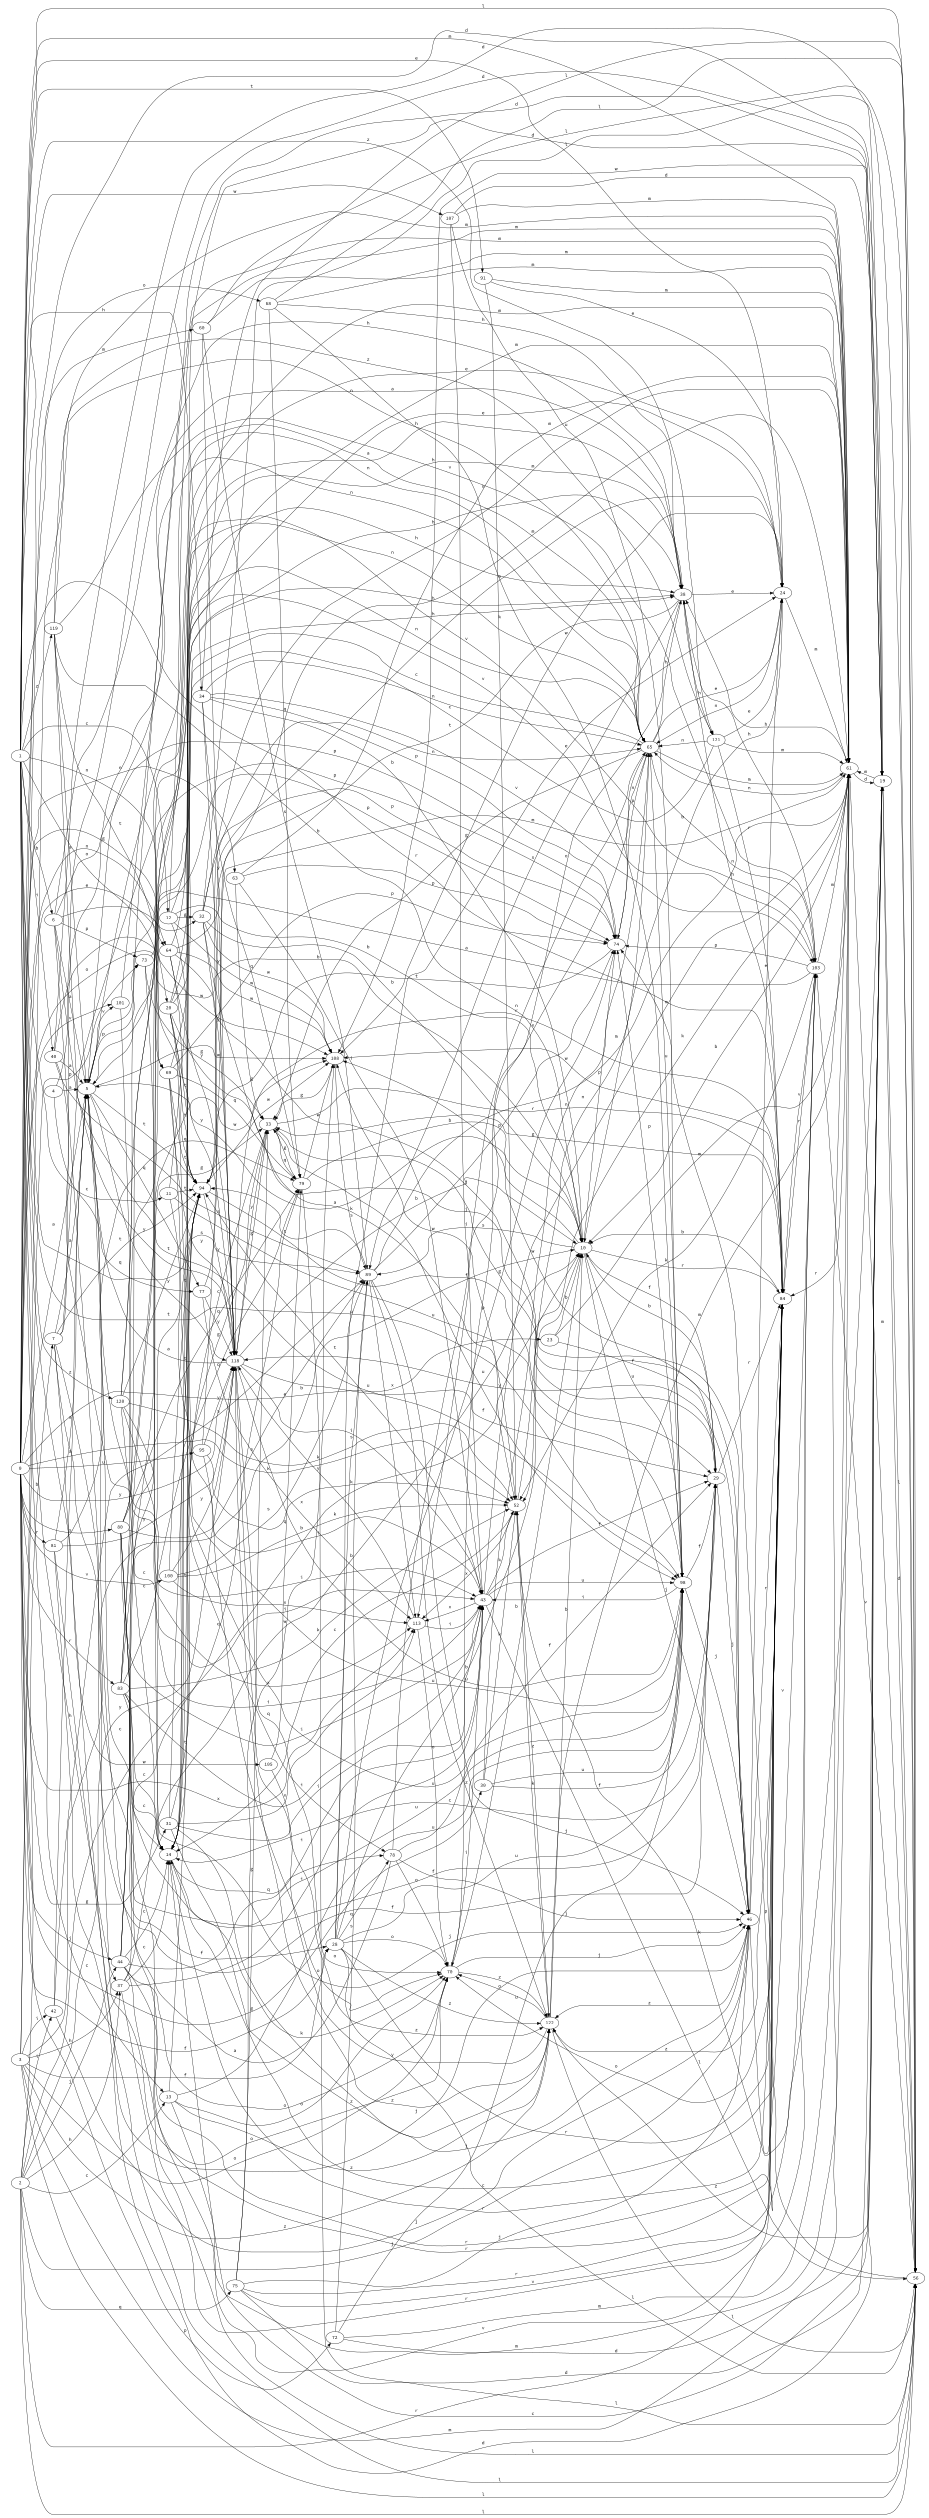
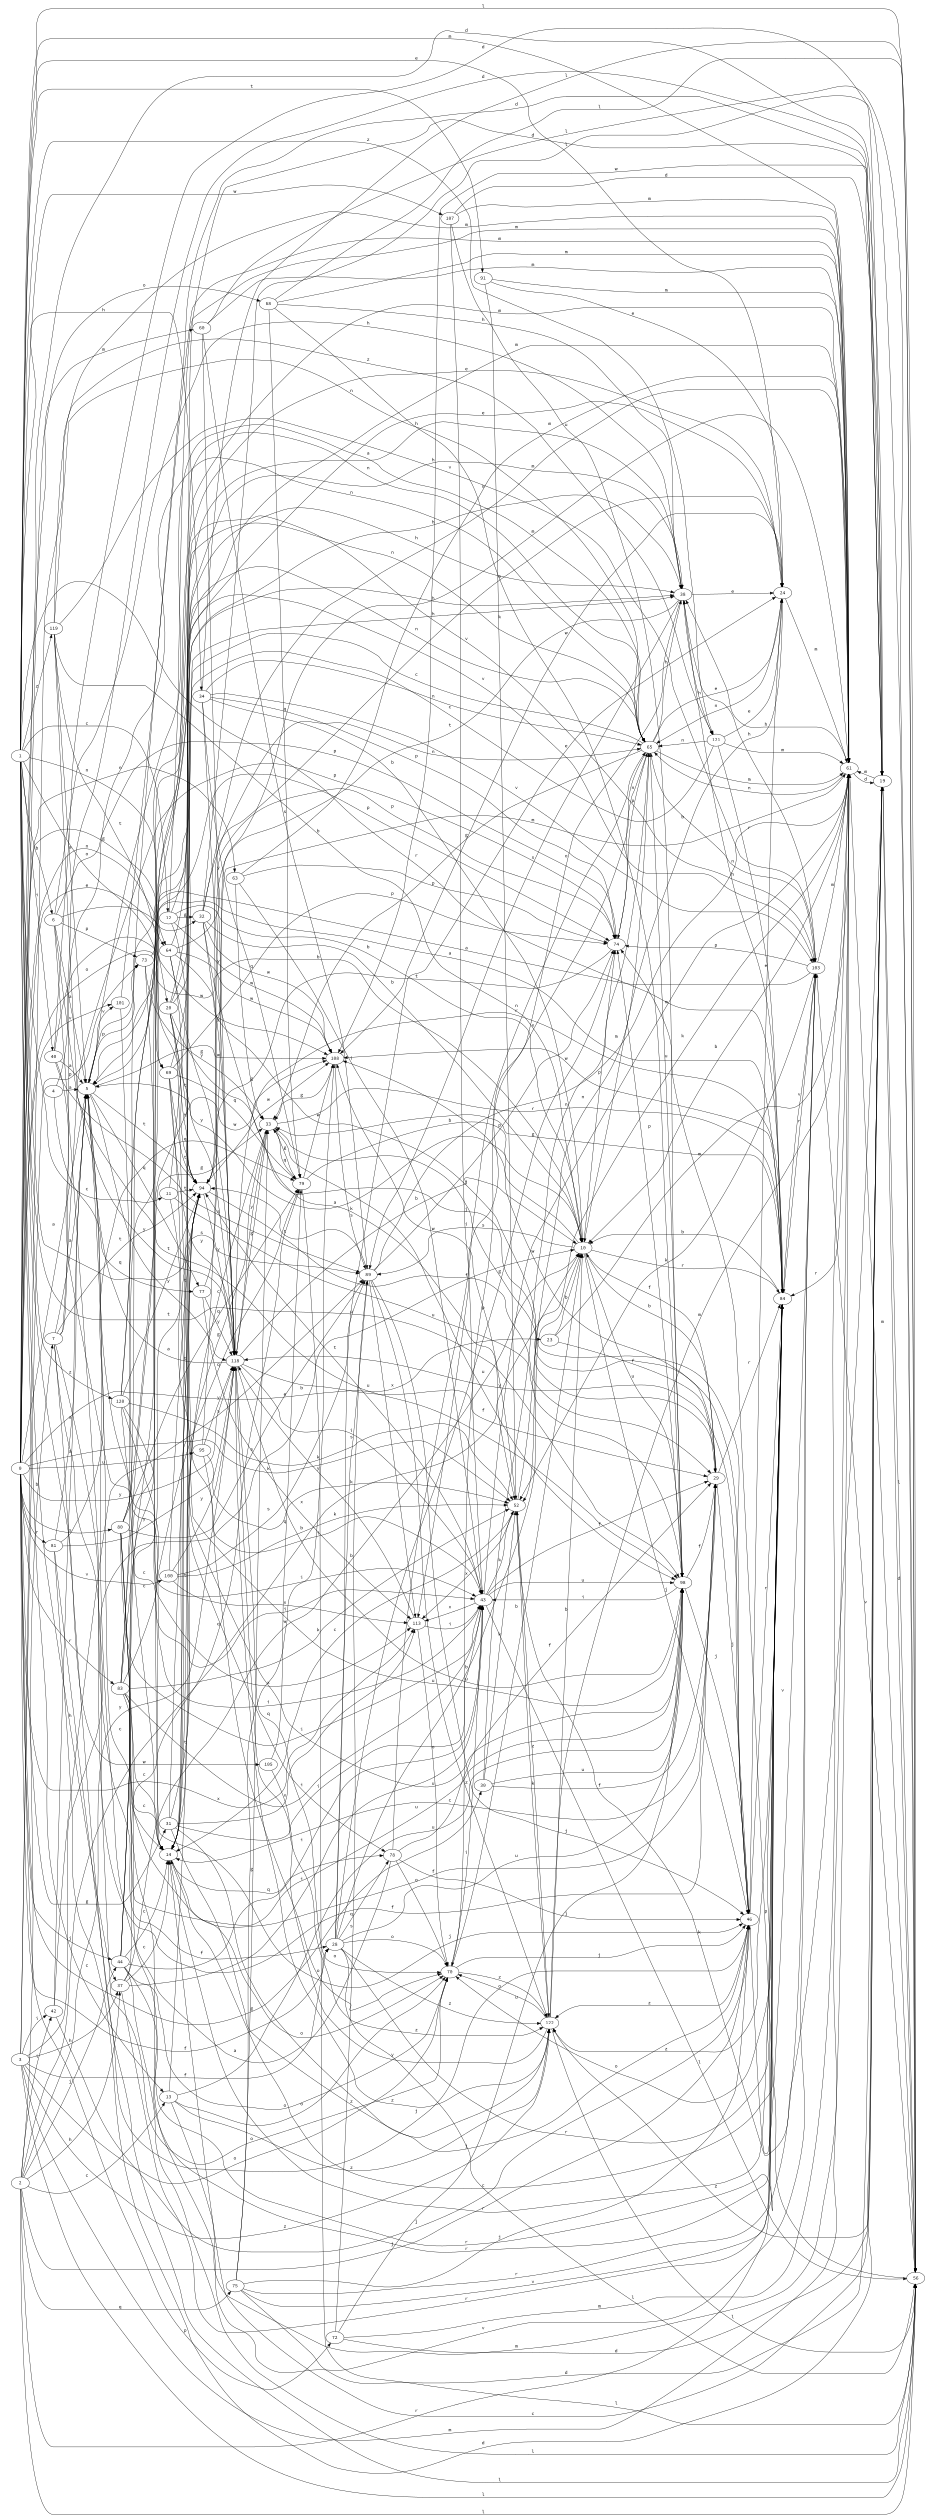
(196, 422) -> (483, 966)
(302, 2033) -> (302, 2033)
